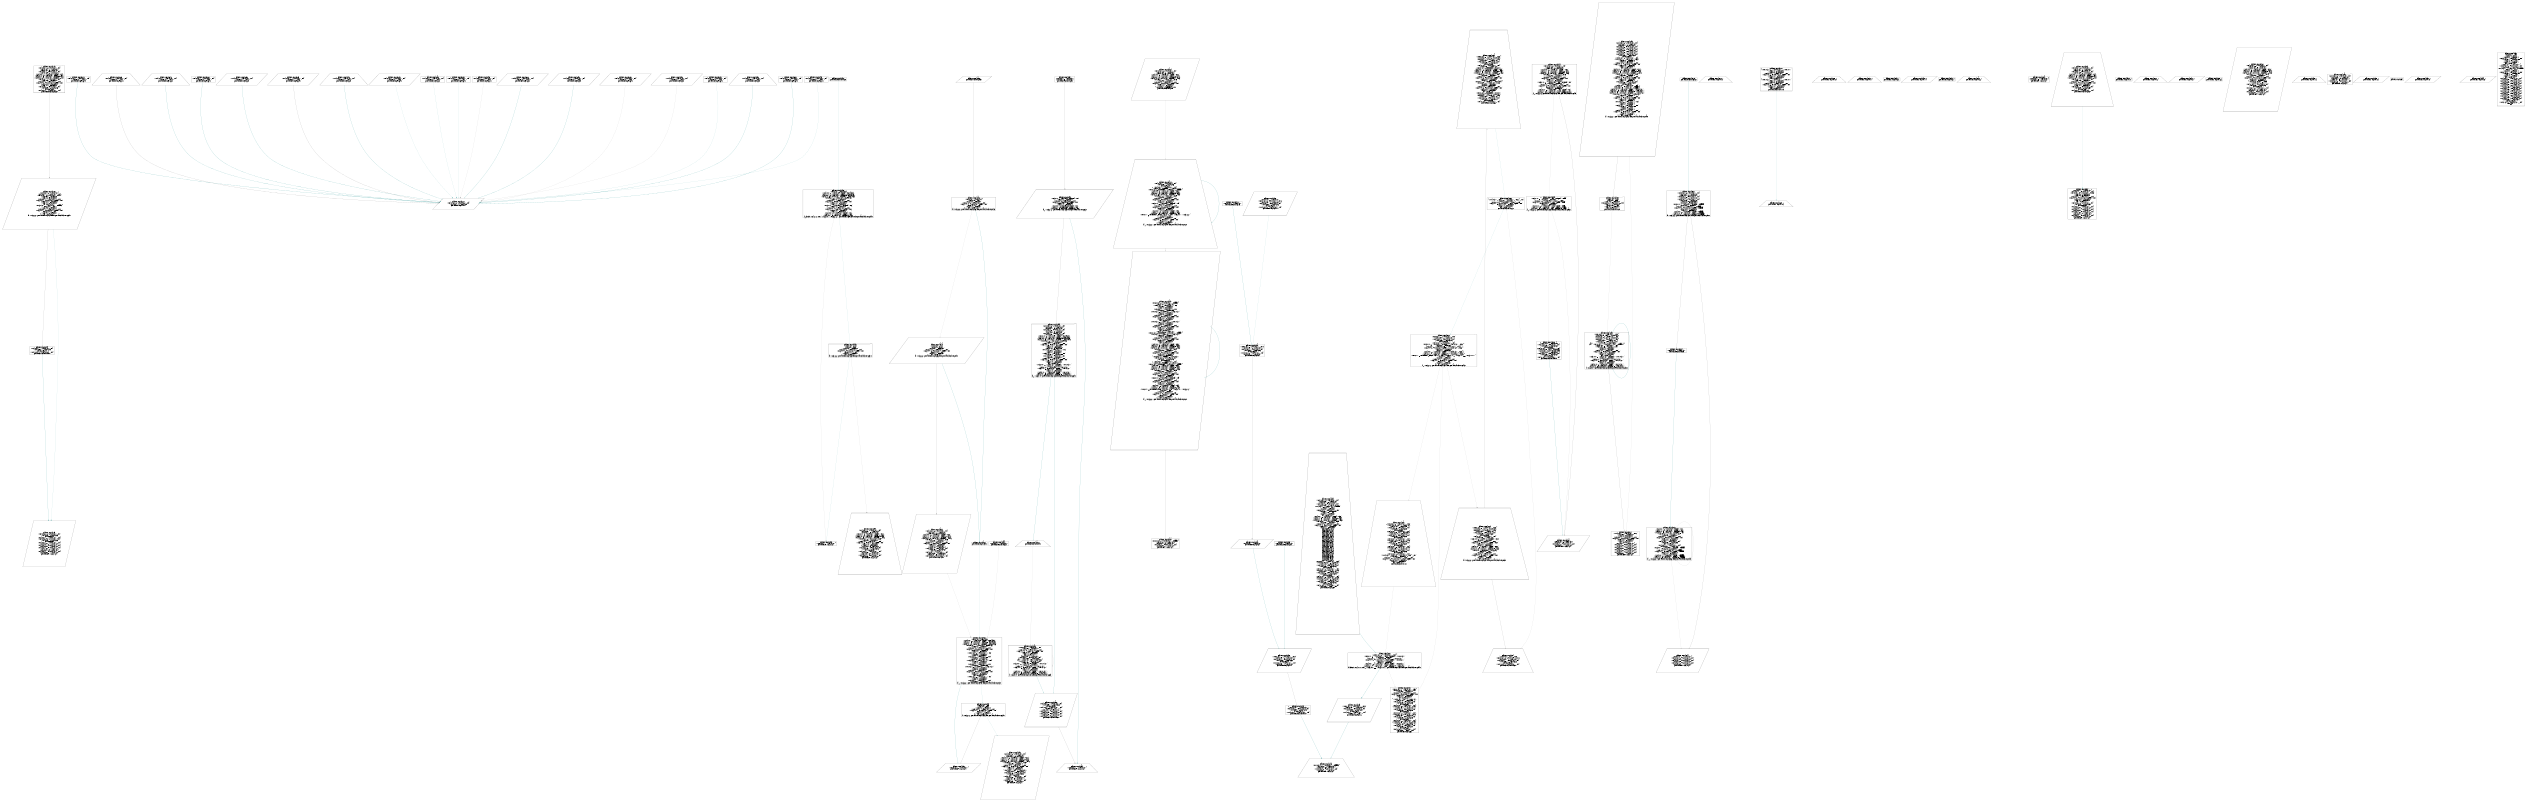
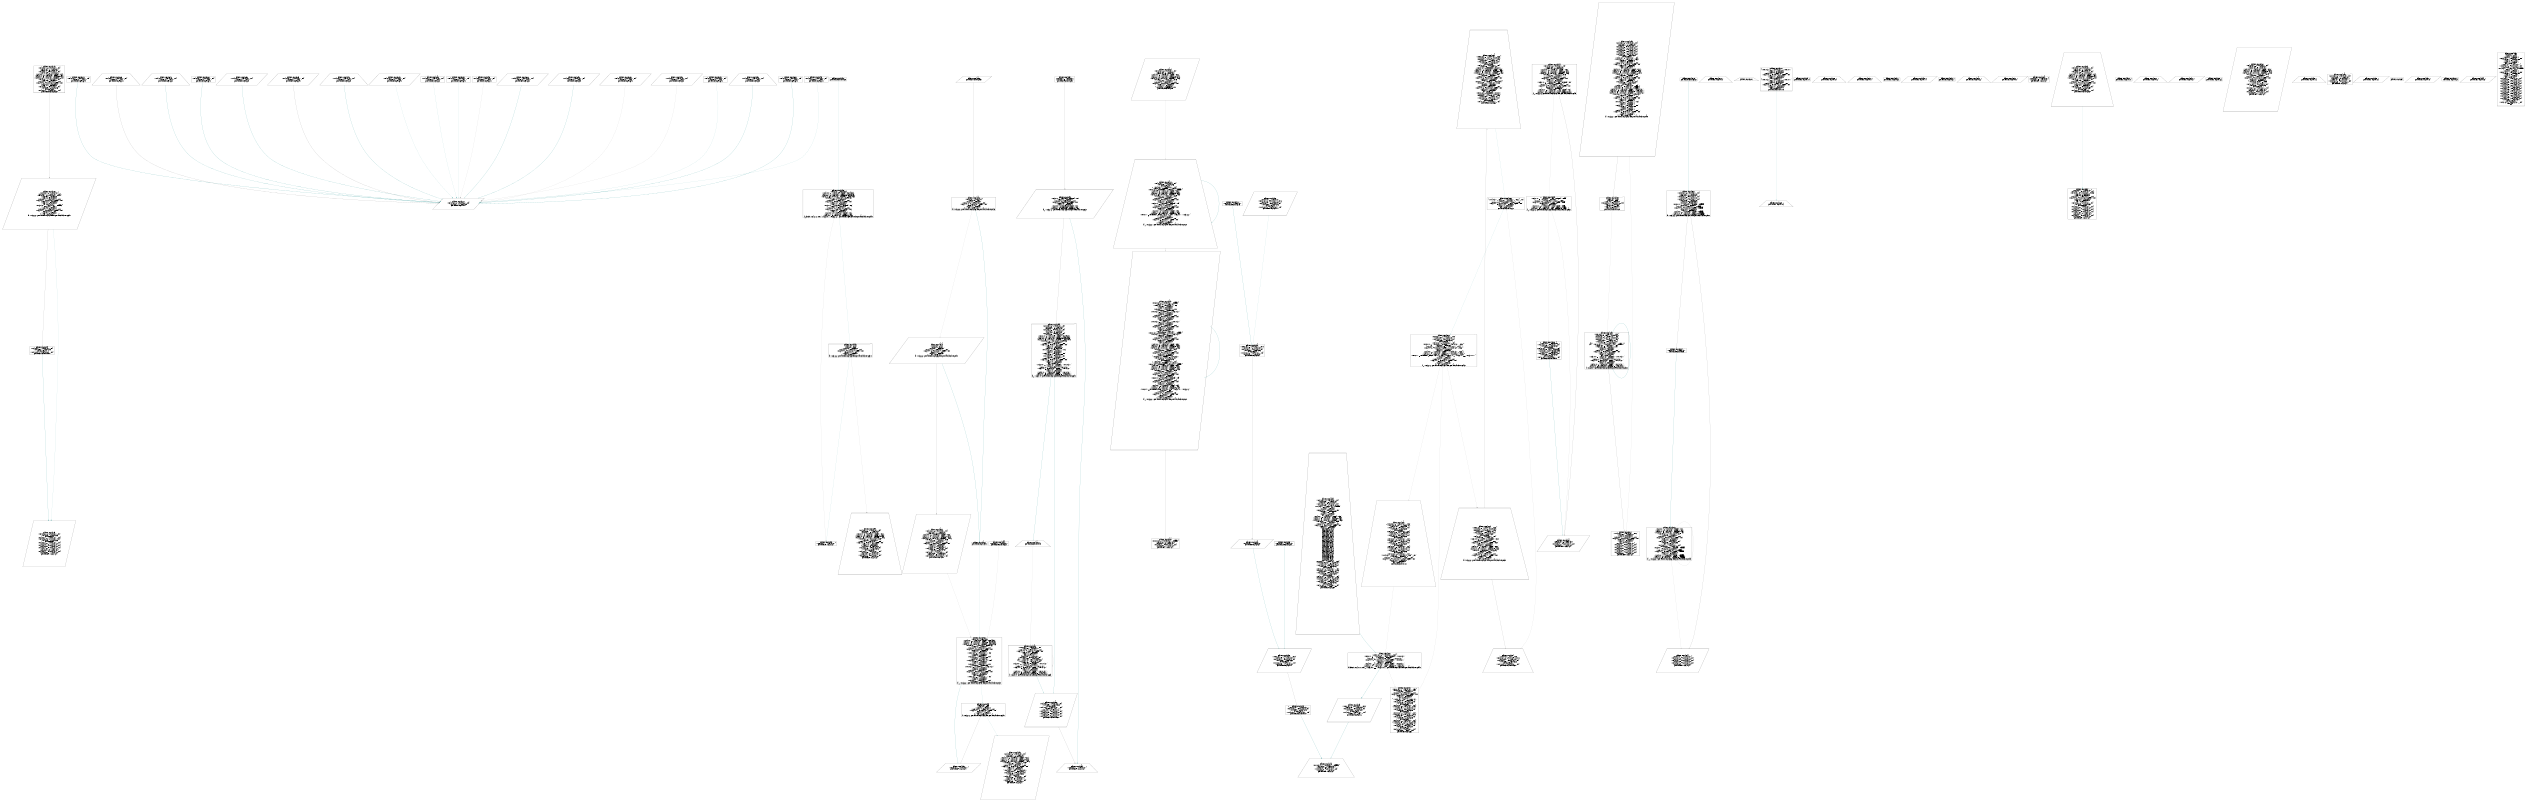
none -> (1746, 79)
none -> (1802, 79)
none -> (2010, 79)
none -> (2450, 79)
(1033, 544) -> (1033, 544)
